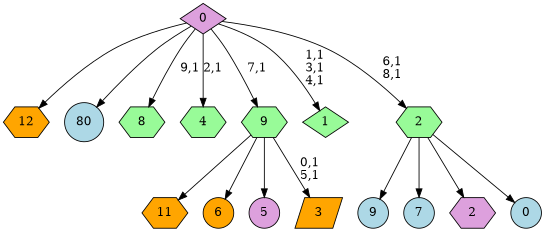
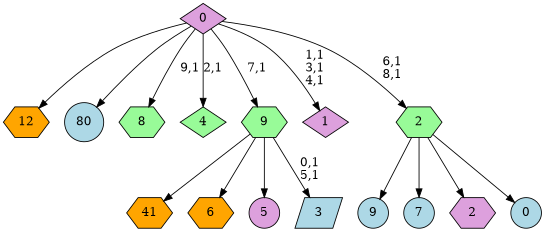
(203, 122) -> (203, 122)
(326, 122) -> (326, 122)
(165, 213) -> (150, 213)
(218, 213) -> (211, 213)
(319, 213) -> (319, 213)
